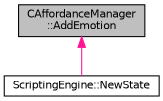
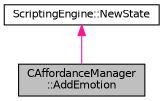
(82, 62) -> (82, 50)
